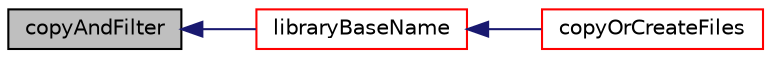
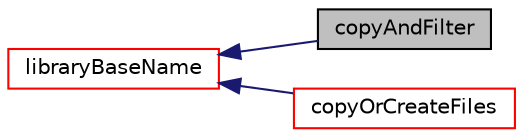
(229, 29) -> (279, 46)
